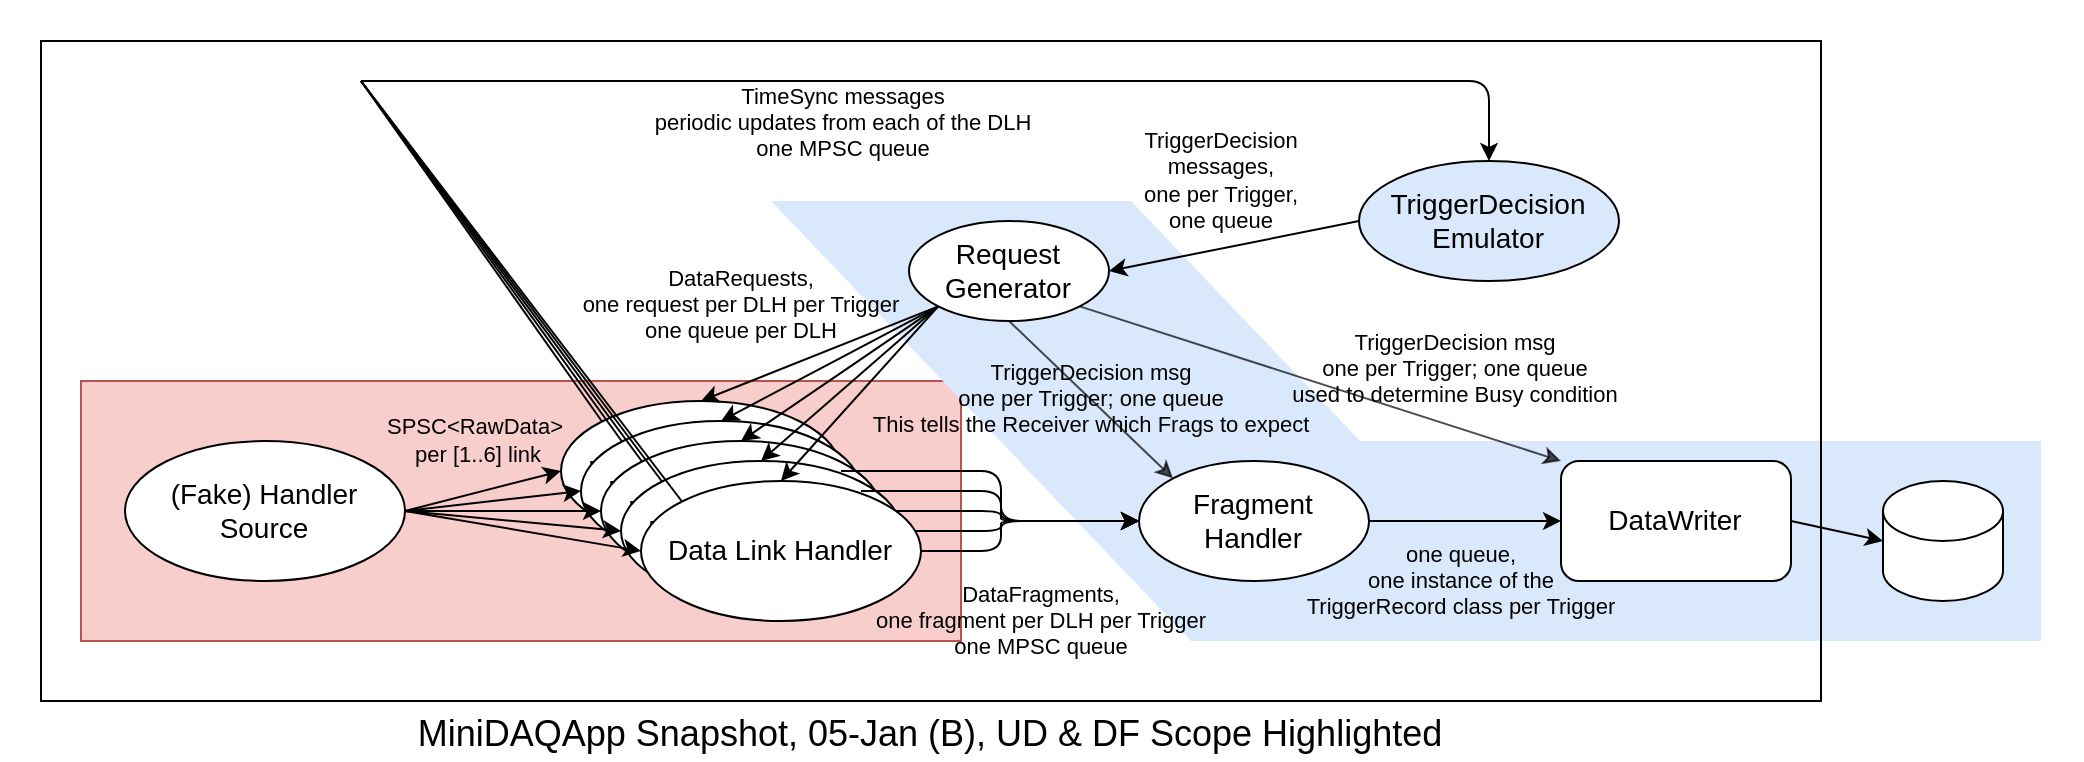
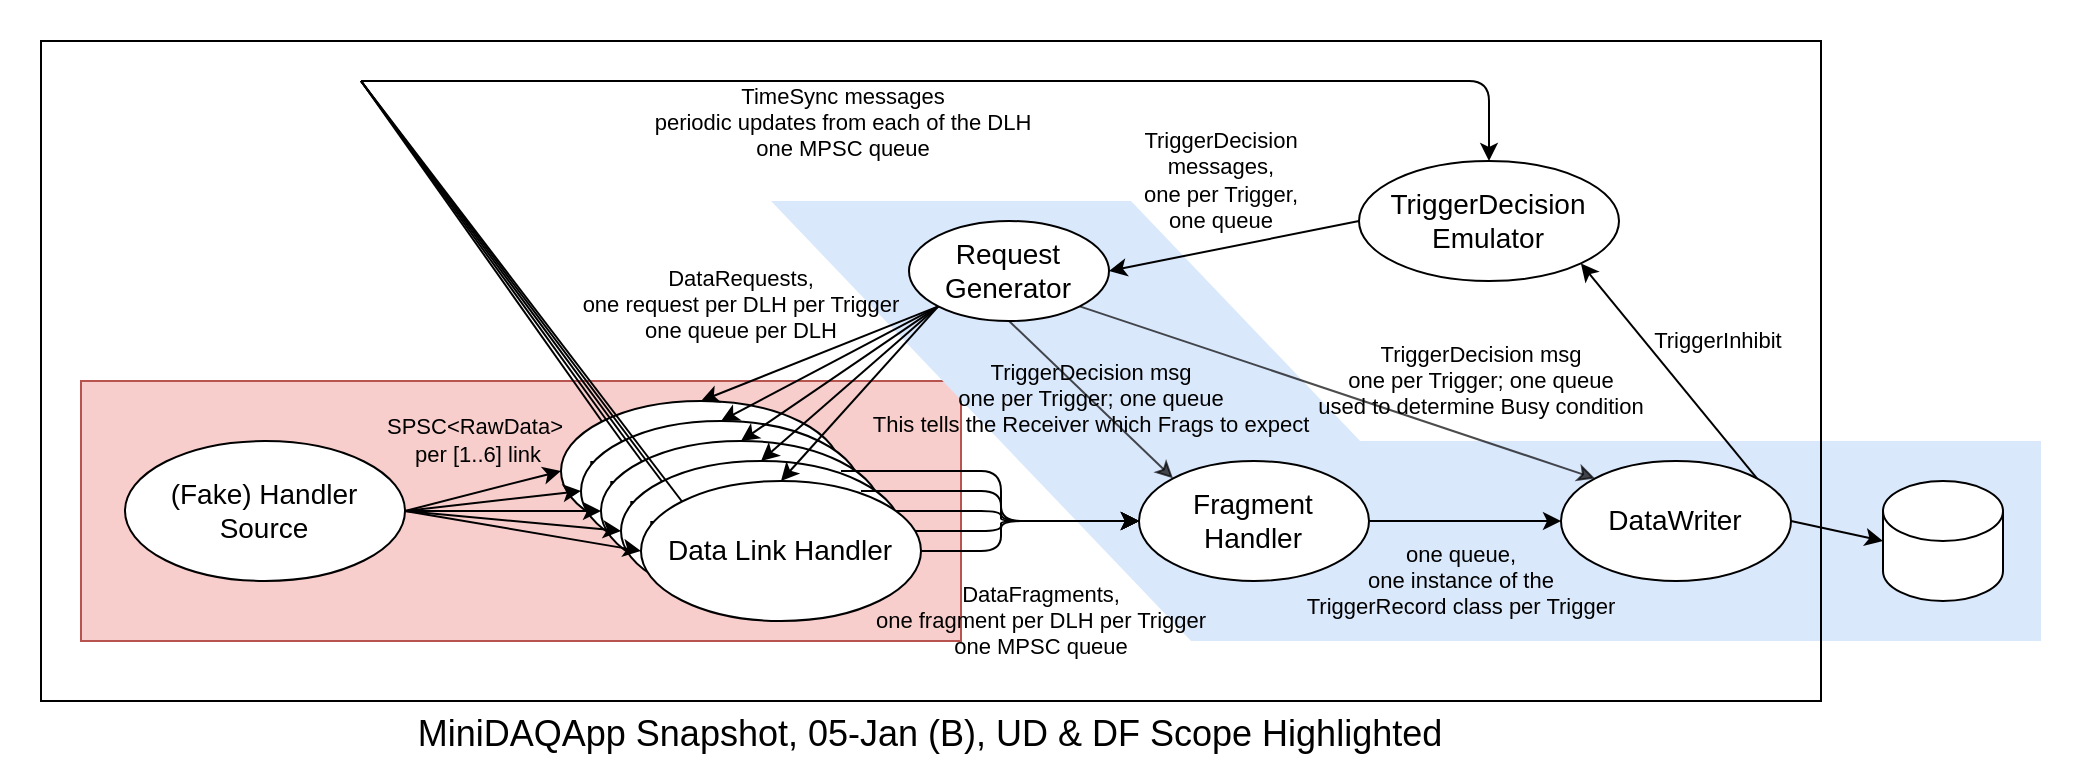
(1489, 221) -> (1489, 221)
none -> (1673, 376)
(1676, 521) -> (1676, 521)
